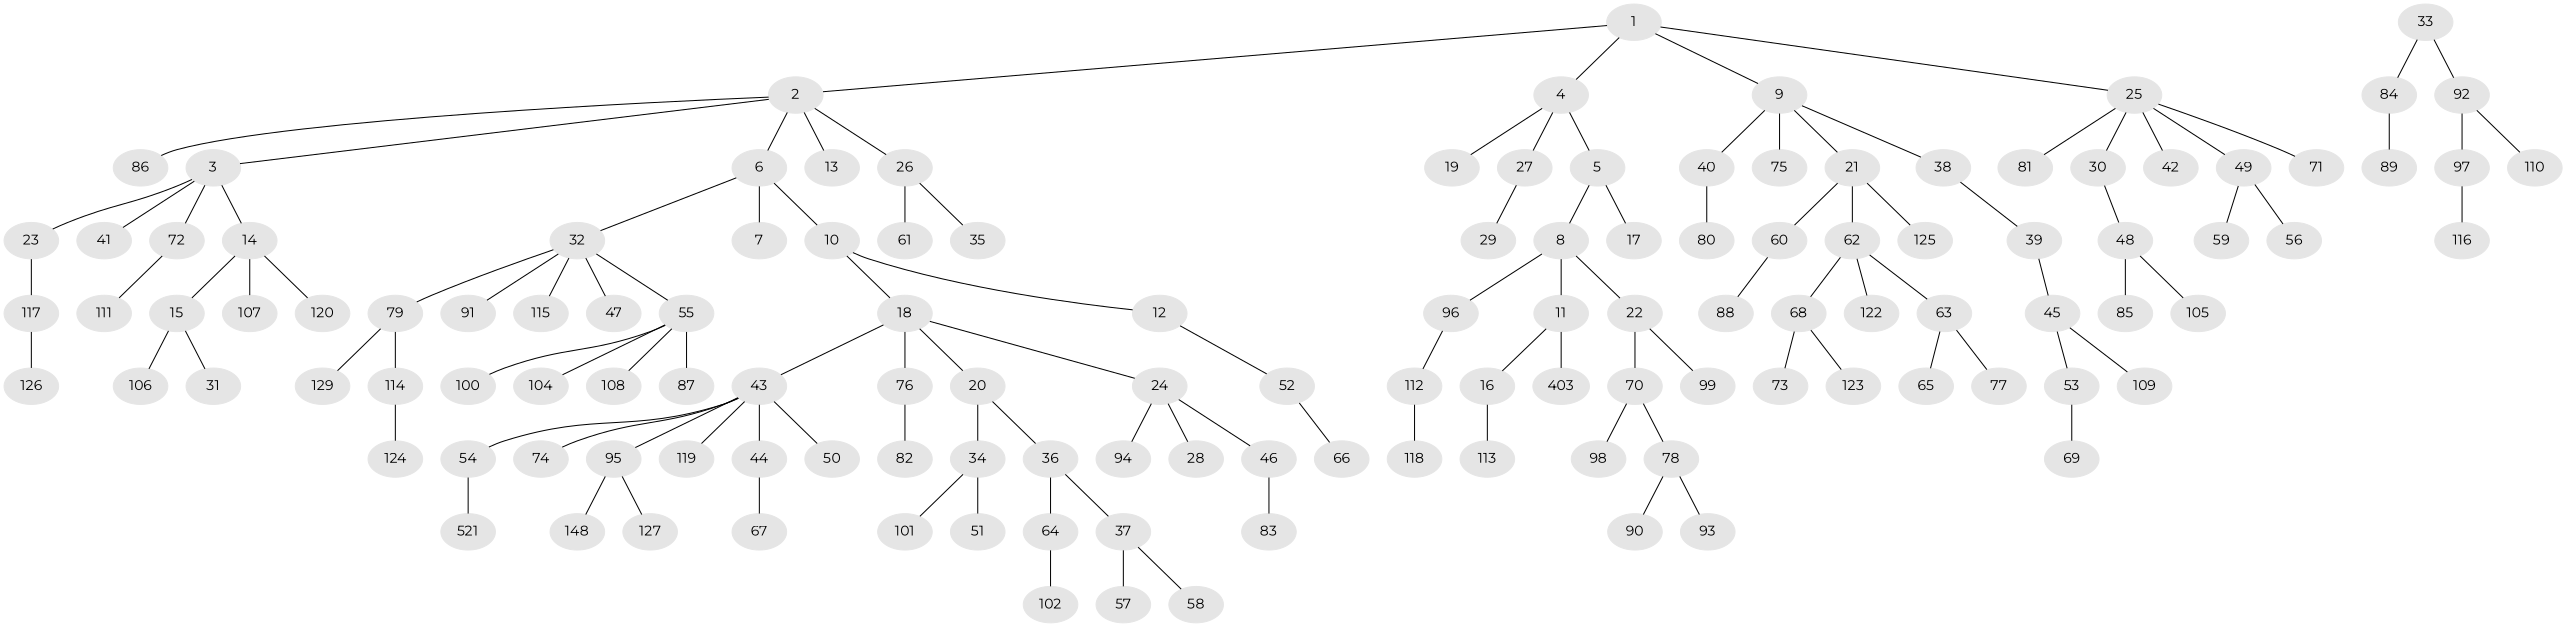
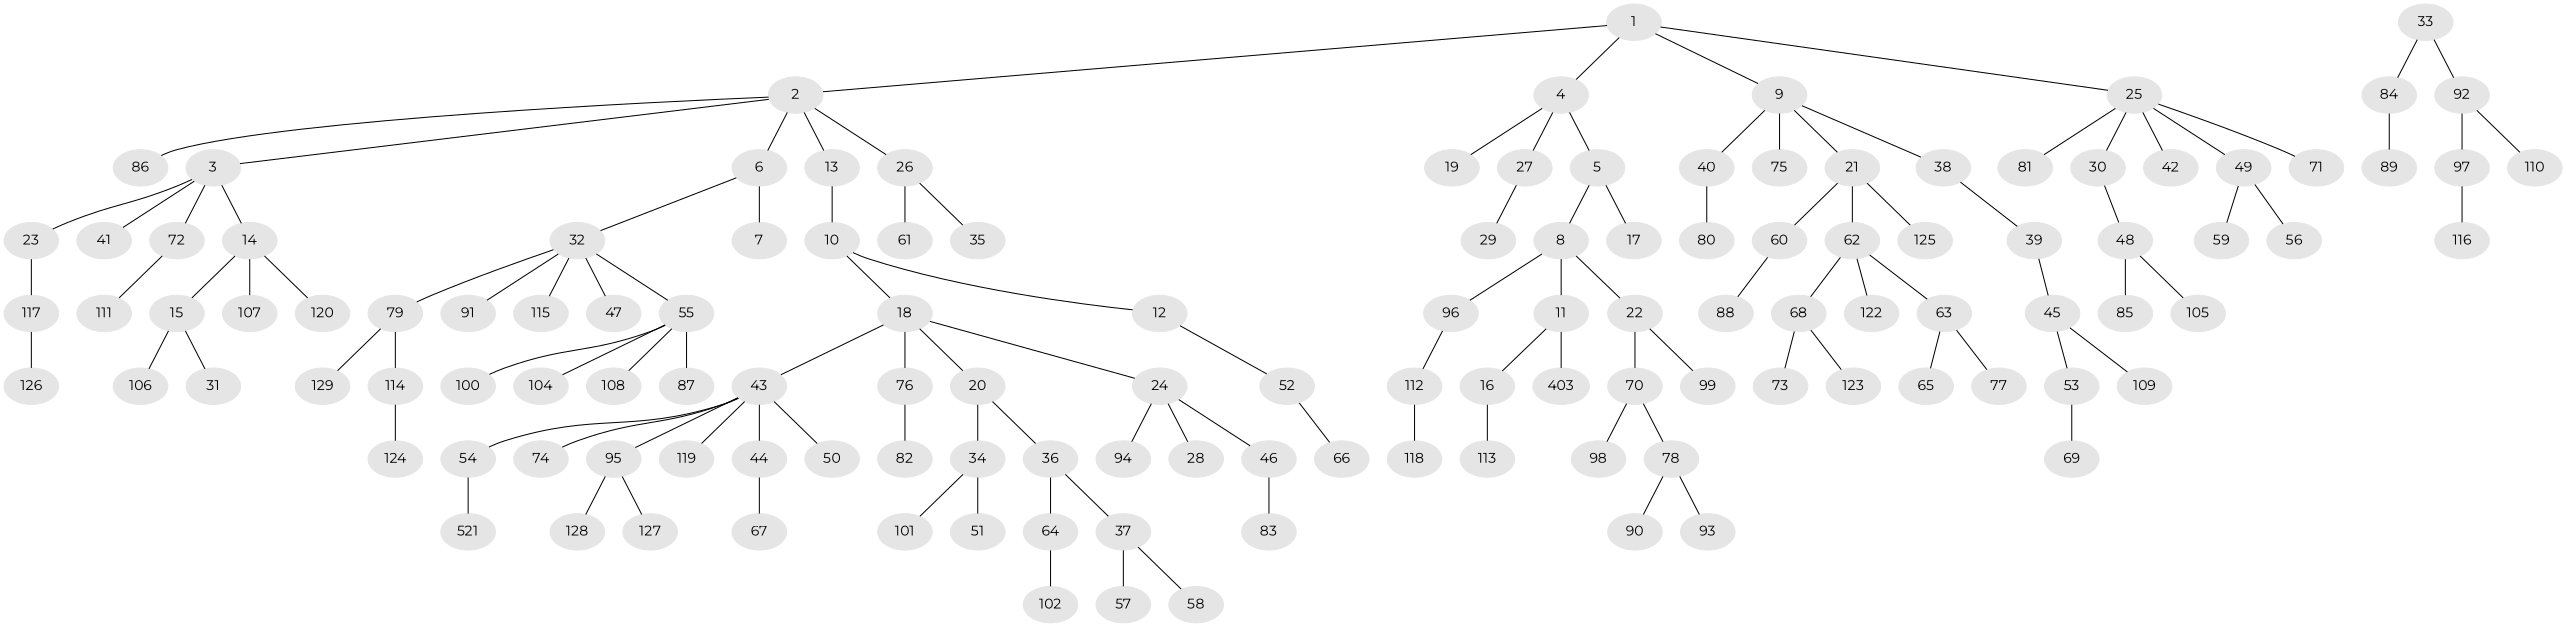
(796, 204) -> (832, 204)
(577, 532) -> (577, 532)
